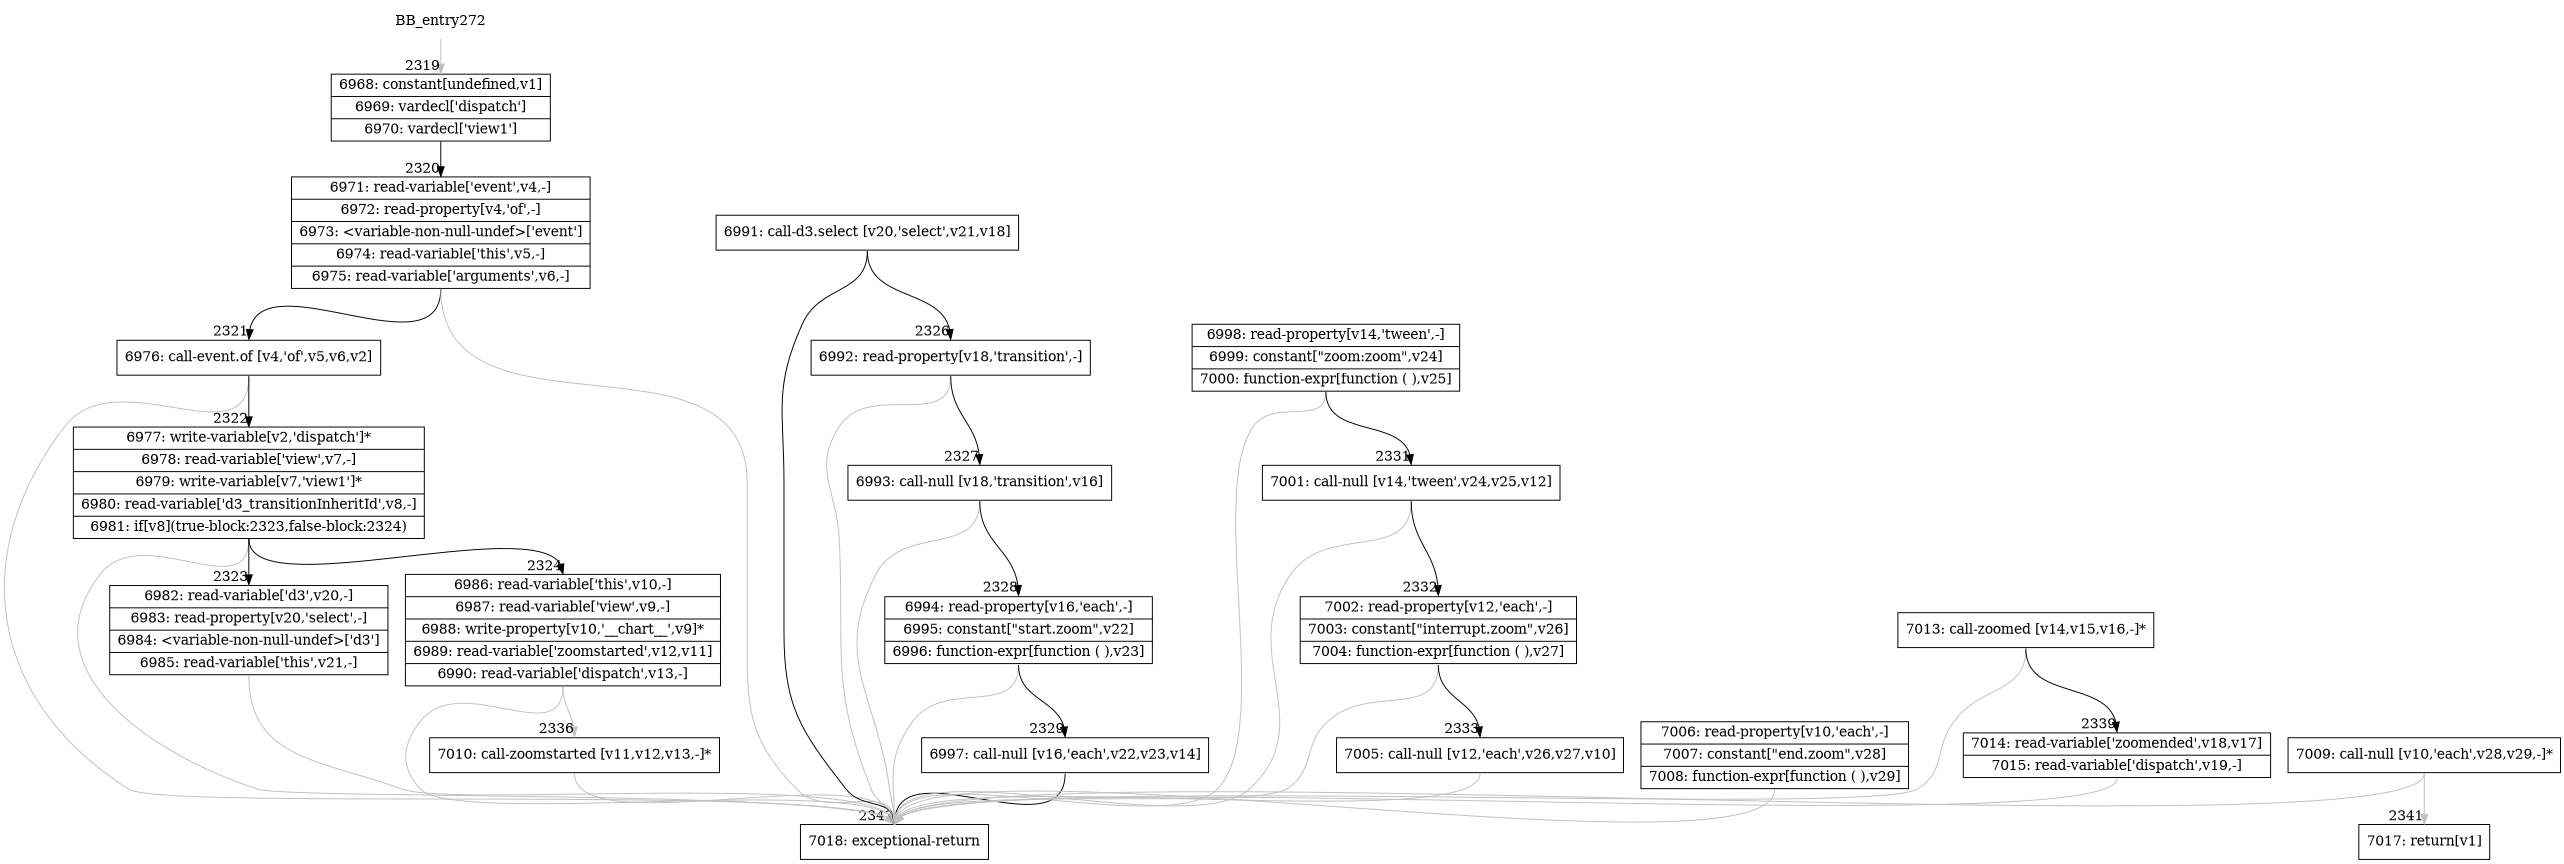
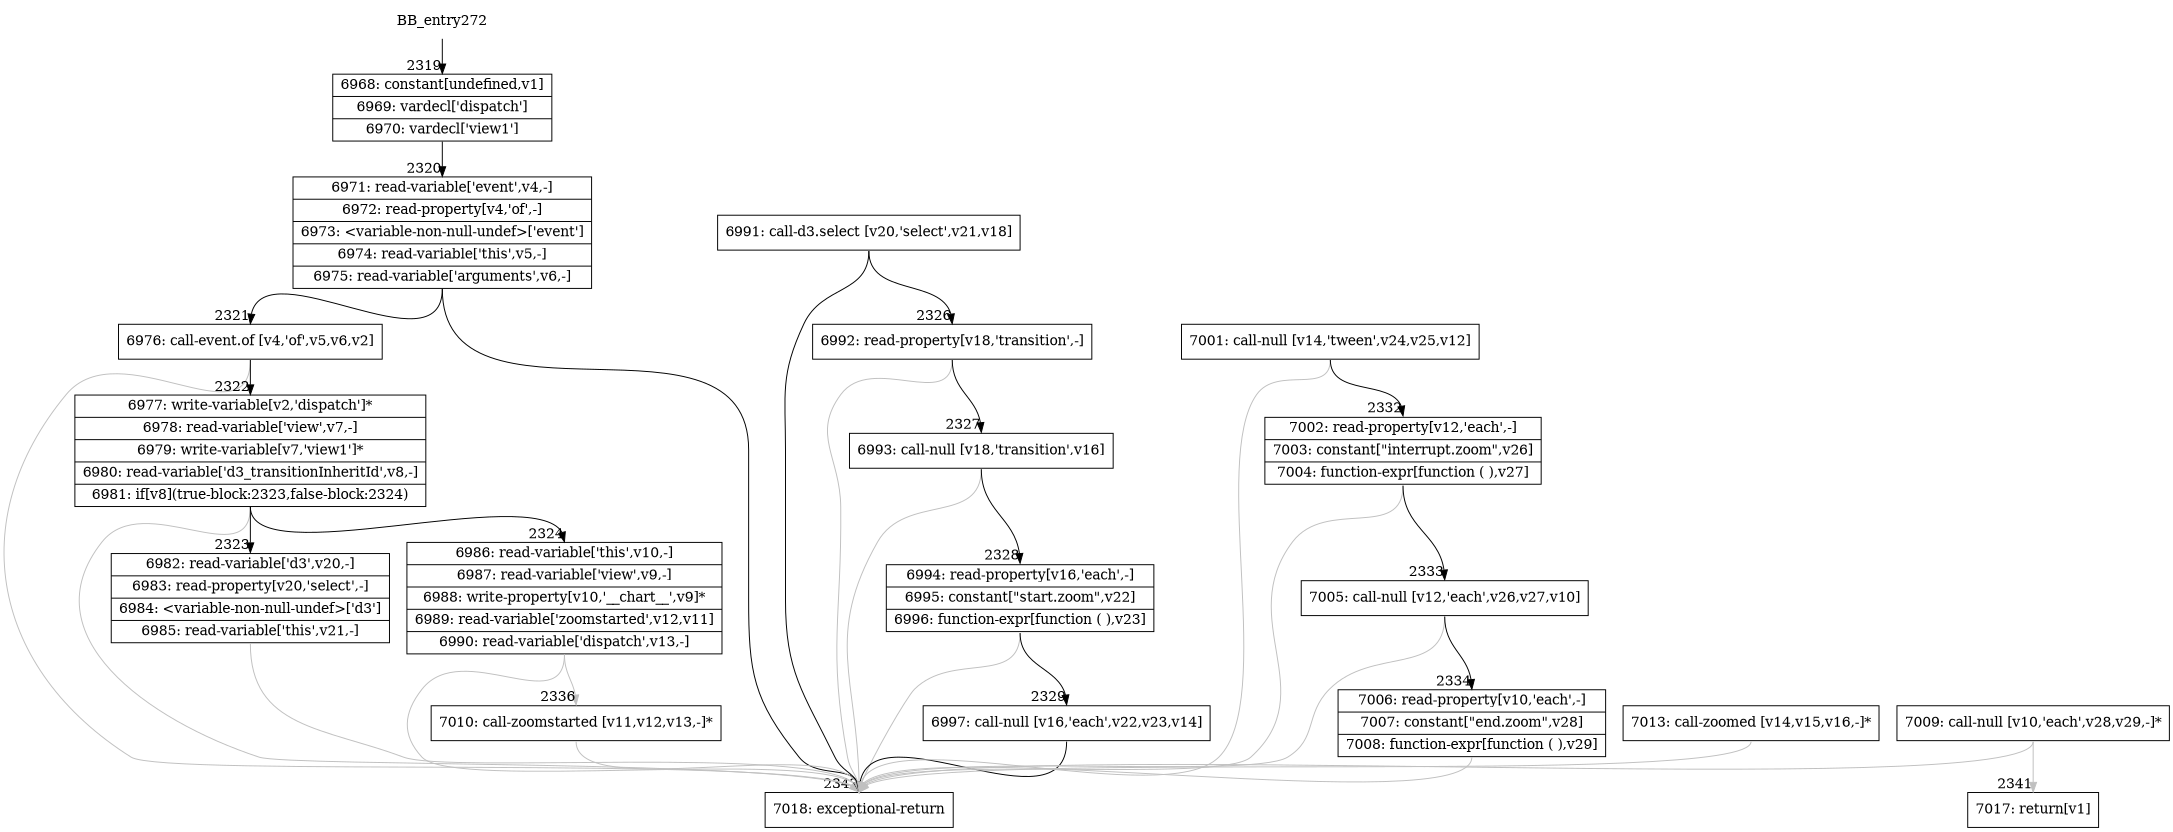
(441, 51) -> (442, 51)
(1326, 358) -> none
(747, 493) -> (748, 448)
none -> (1455, 649)
(2117, 755) -> none
